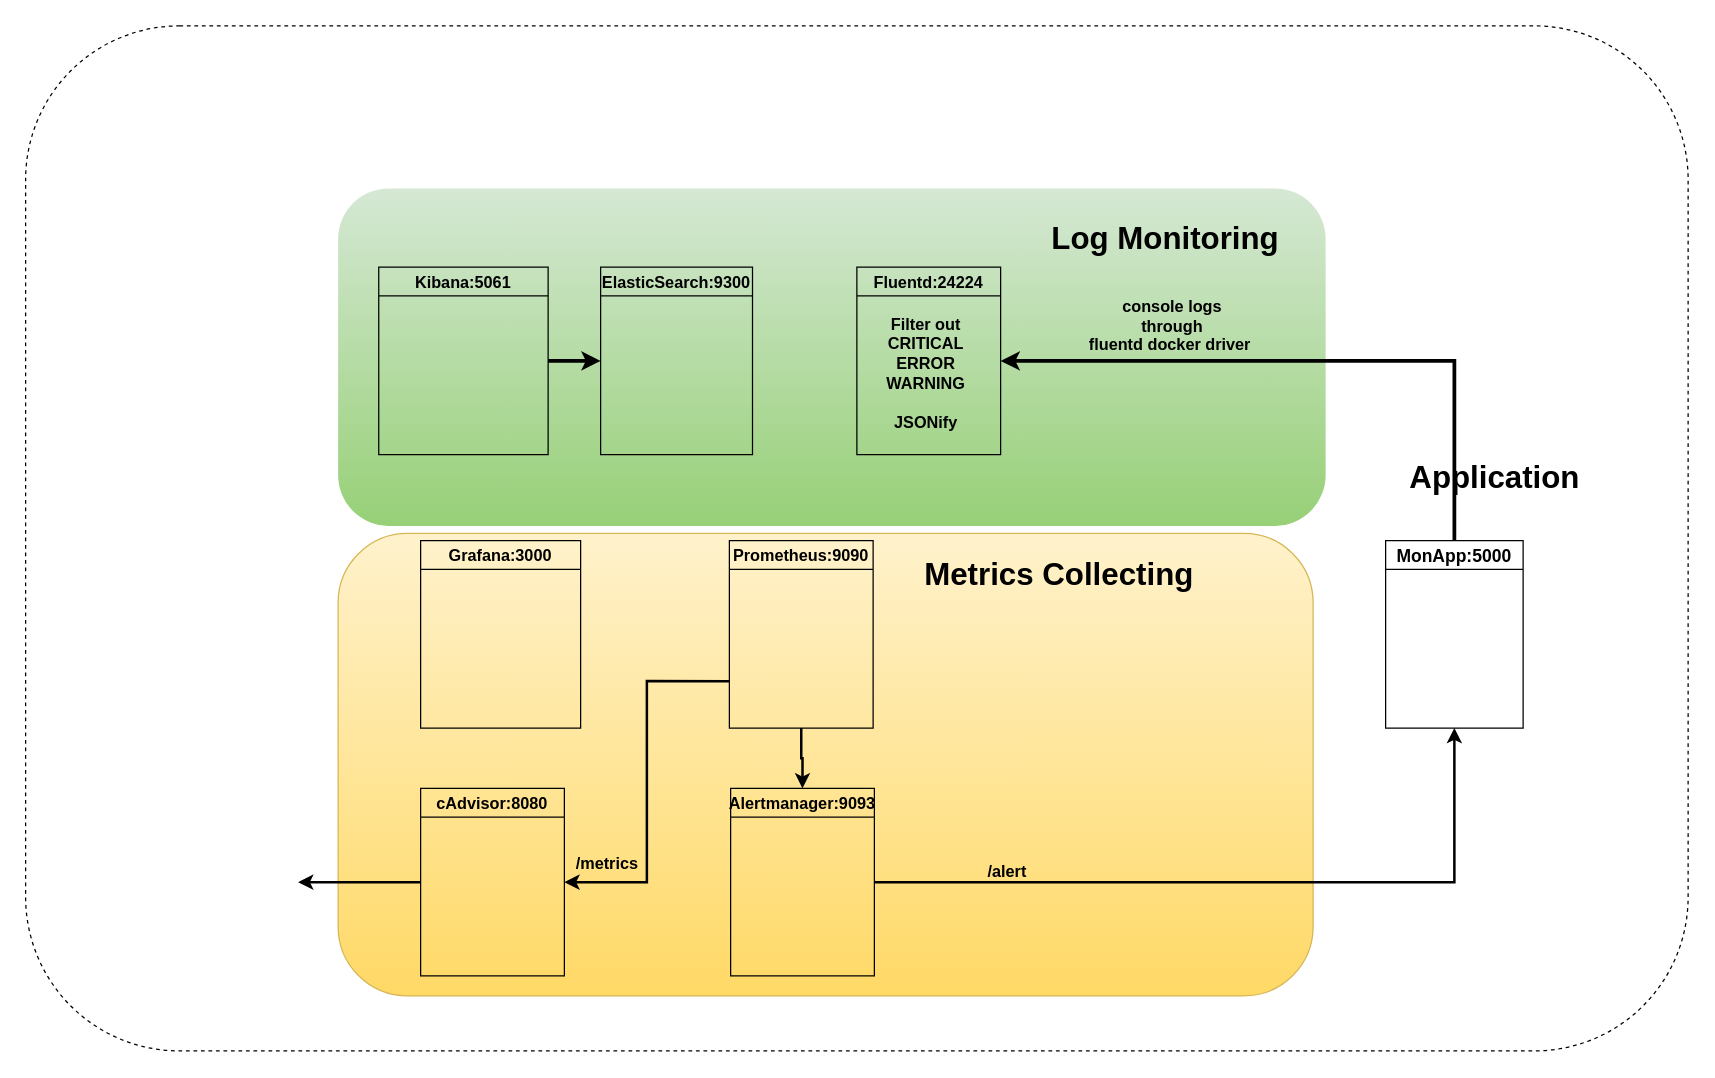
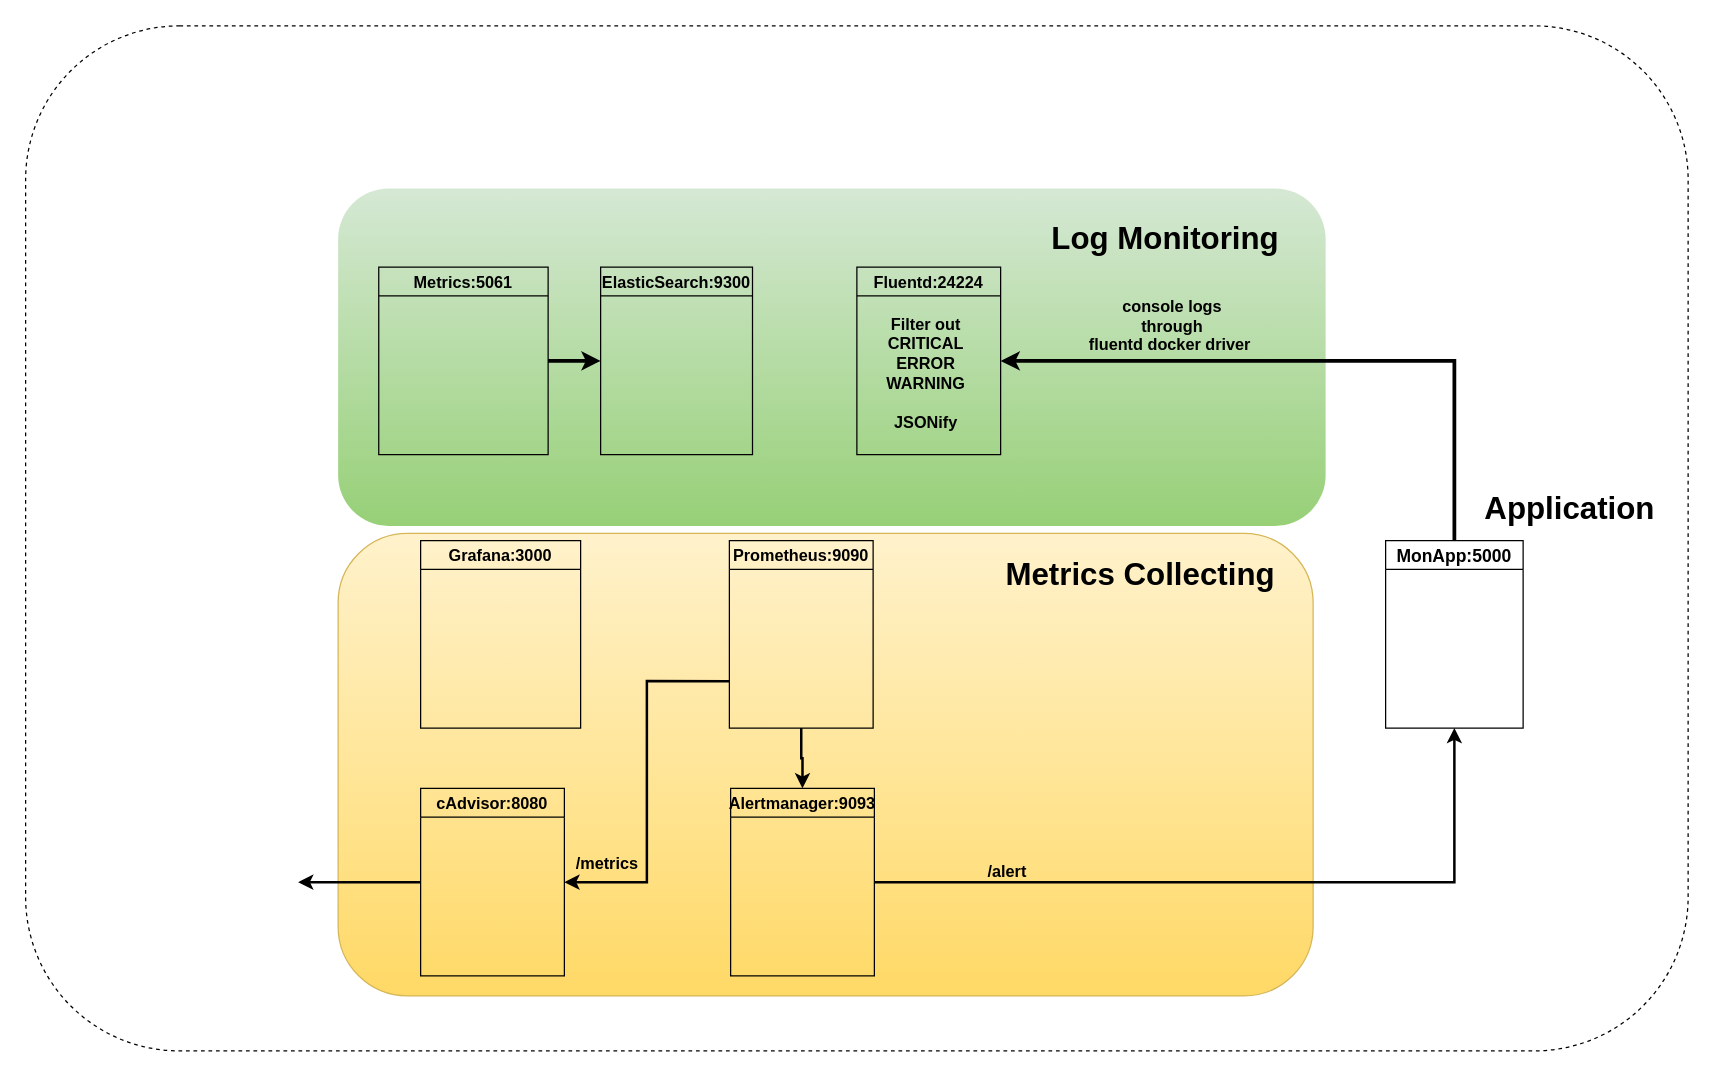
(463, 282) -> (463, 282)
(1494, 476) -> (1569, 507)
(1059, 573) -> (1141, 573)
